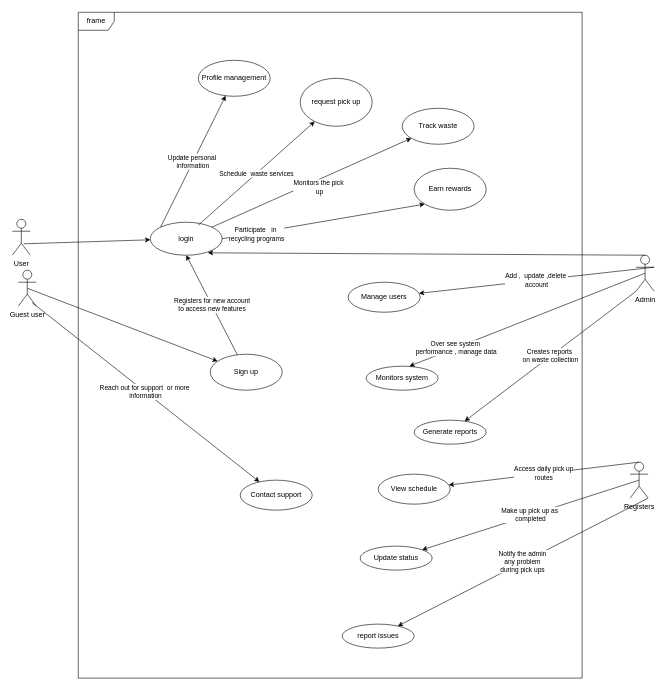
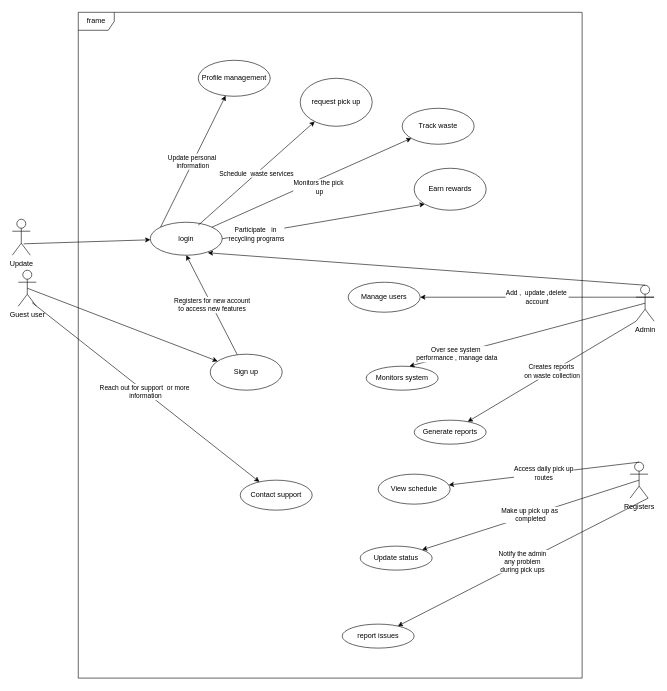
(22, 264) -> (22, 264)
(645, 273) -> (645, 303)
